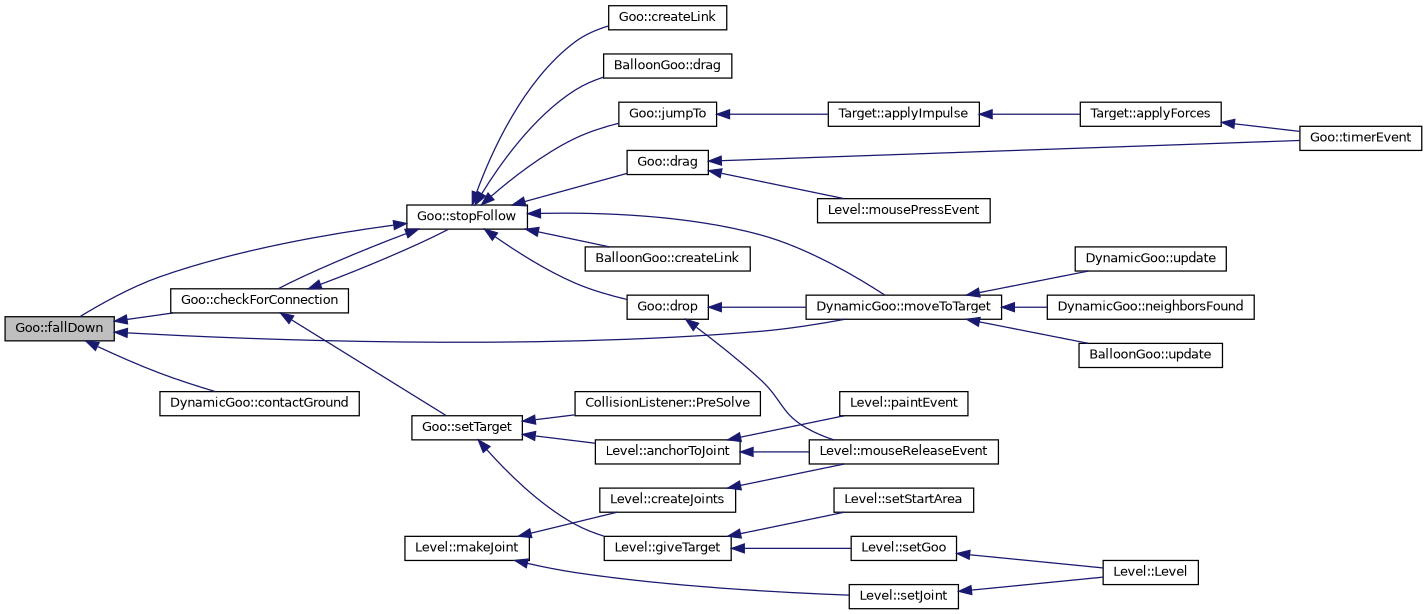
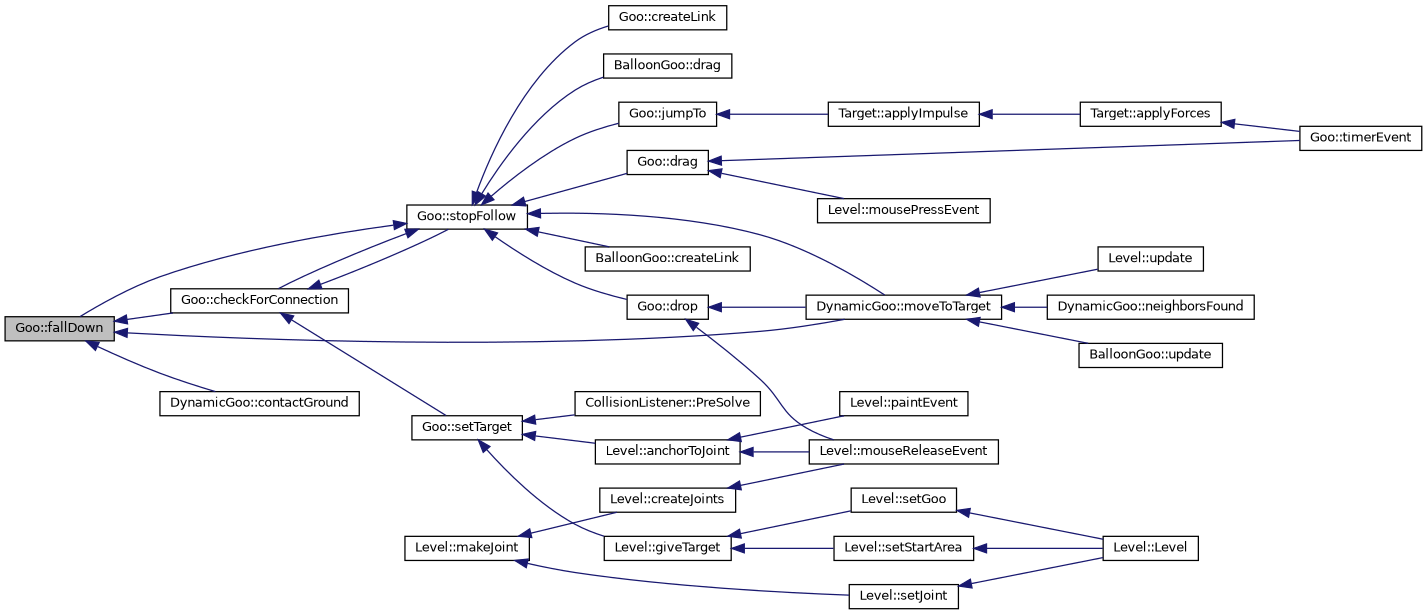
(1151, 259) -> (1151, 259)
none -> (1045, 548)
